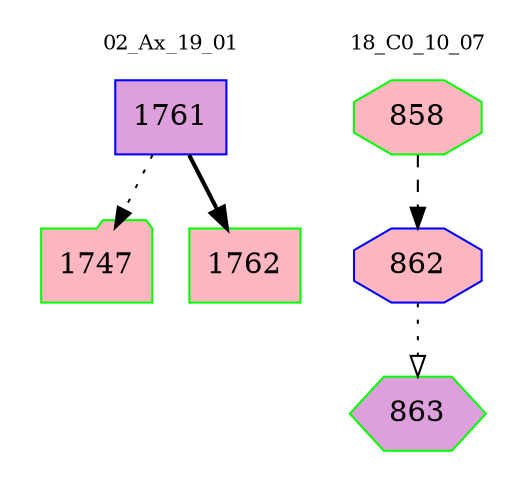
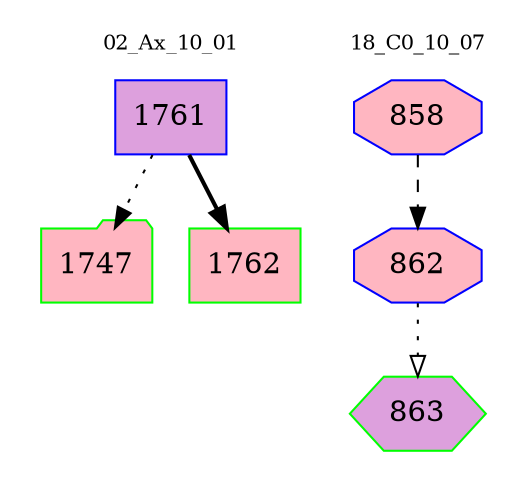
(171, 44) -> (171, 44)
(418, 117) -> (418, 117)
